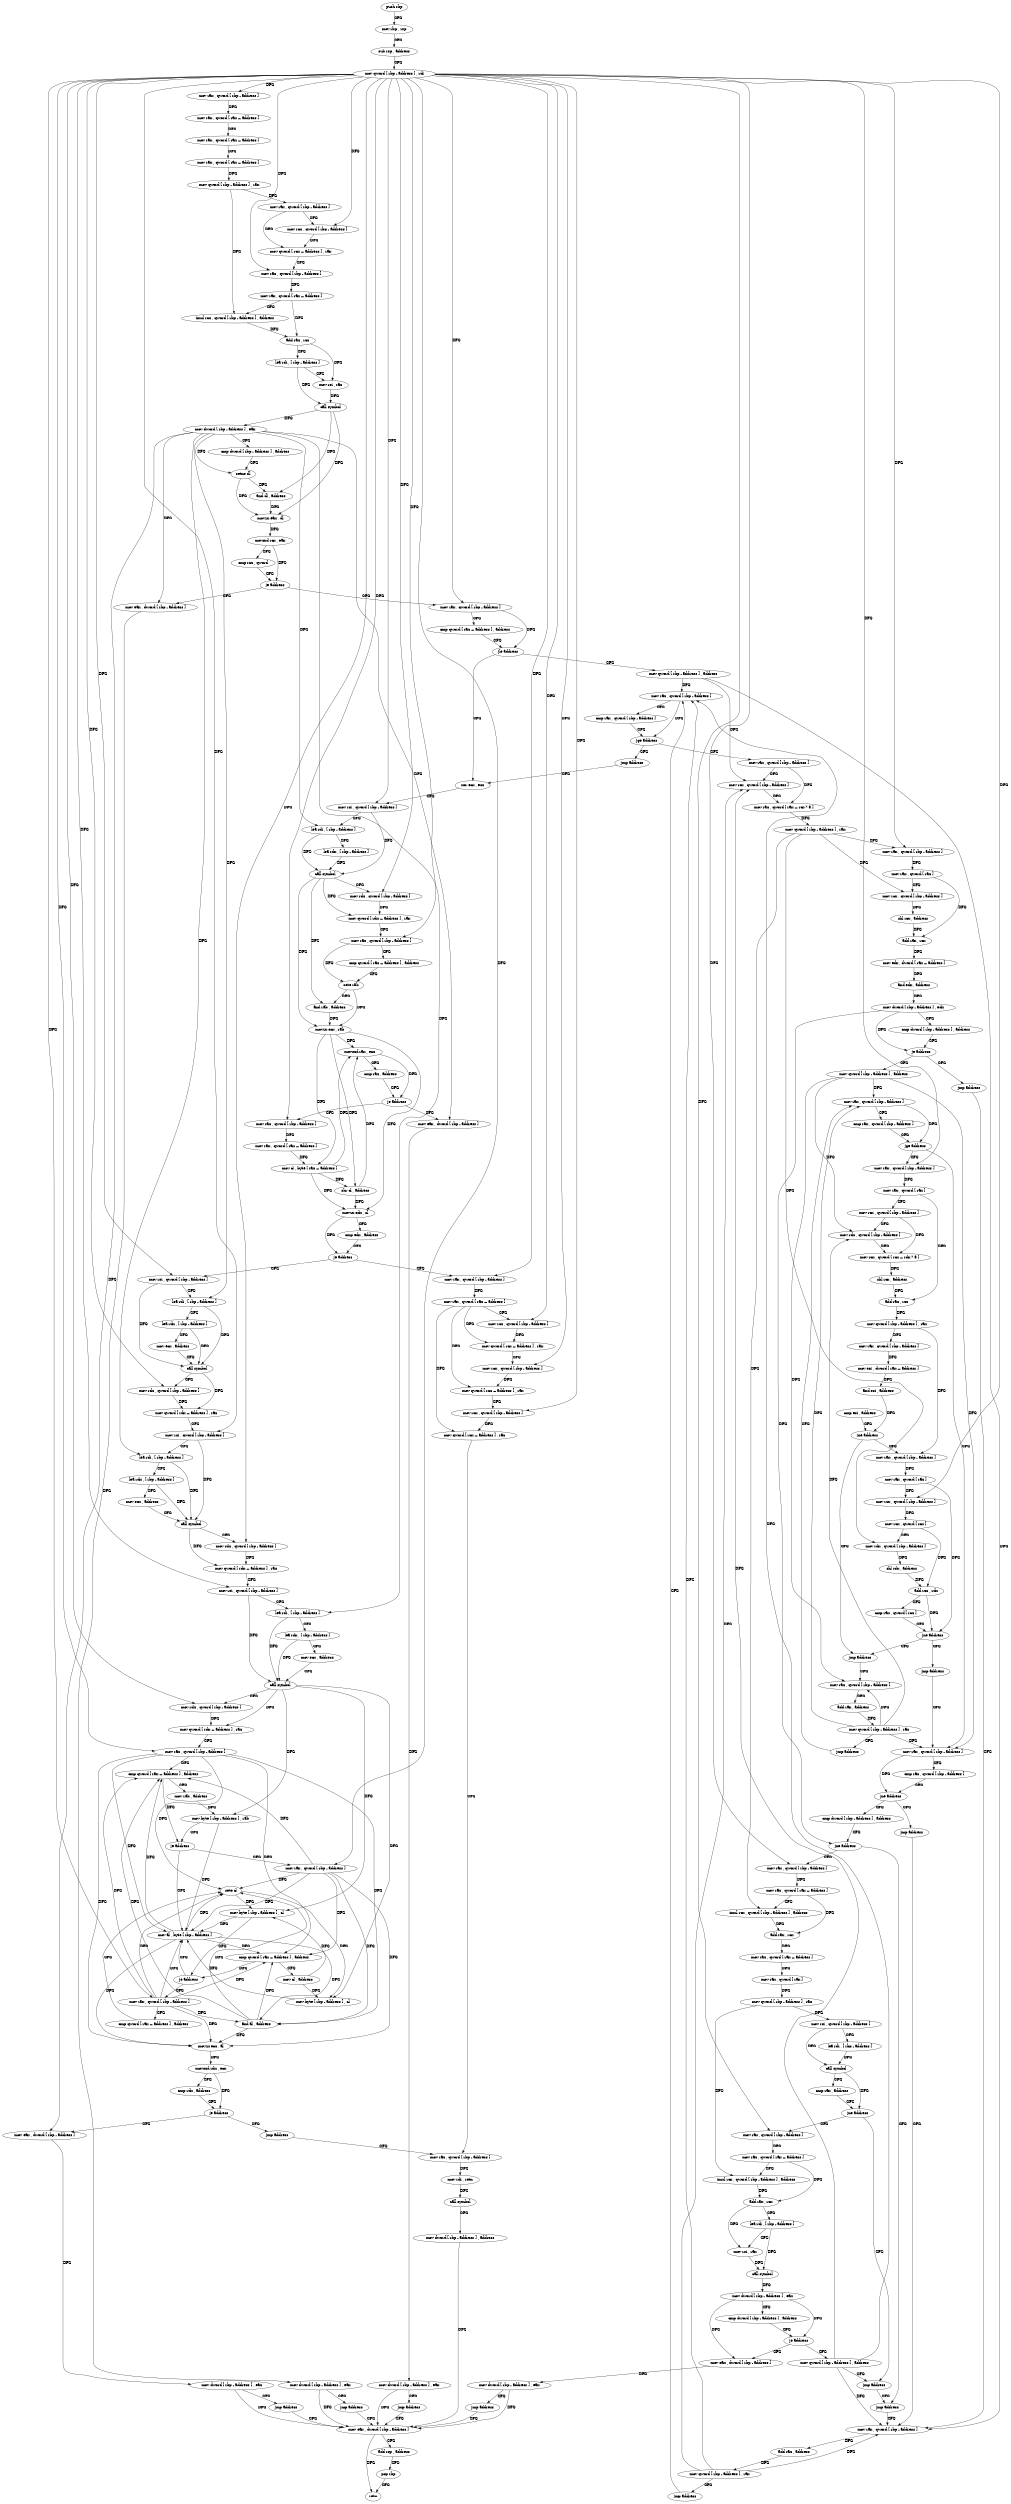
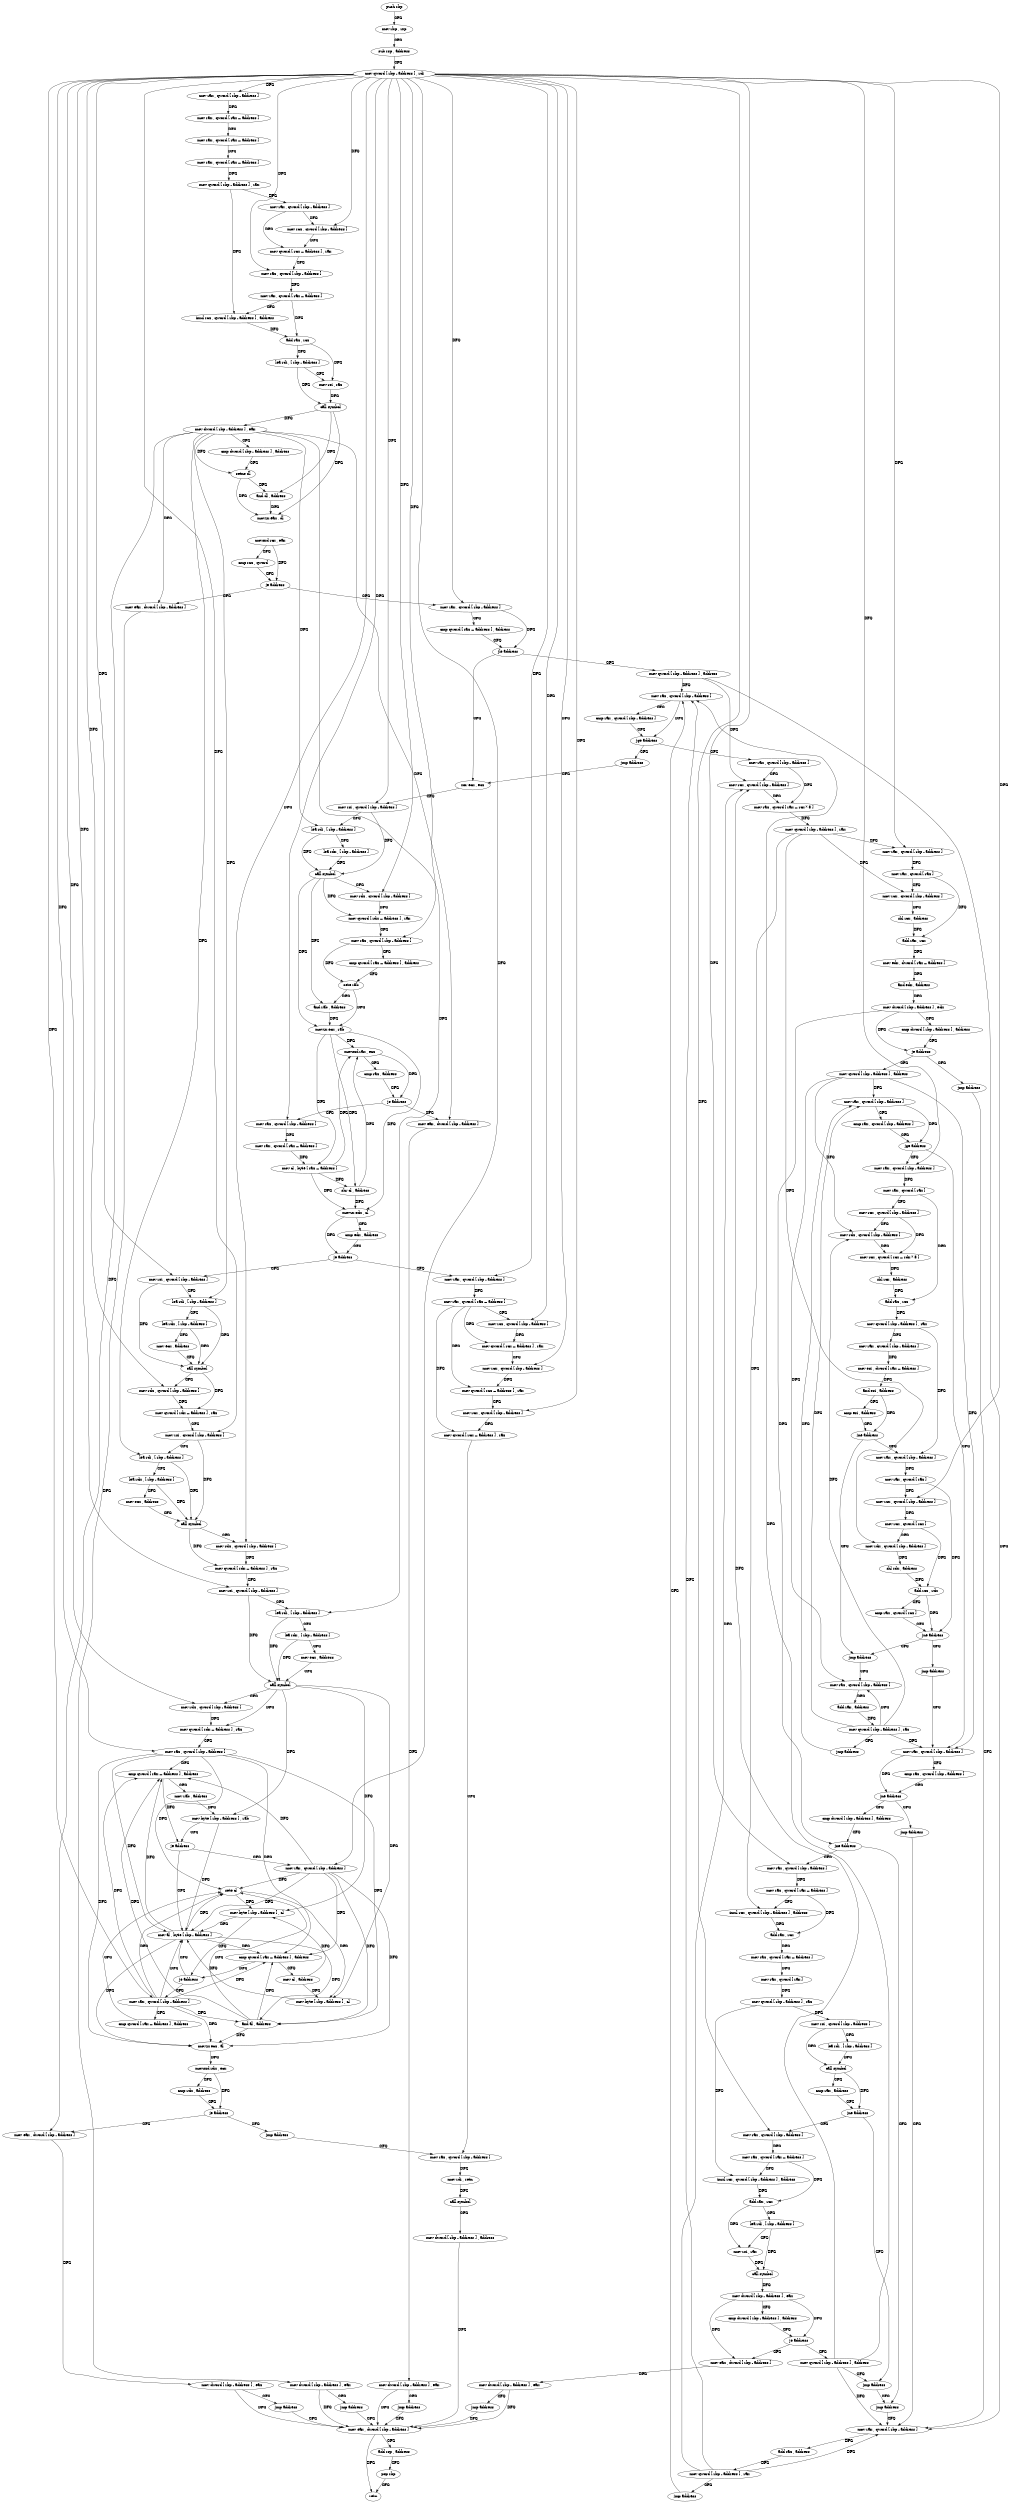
(270, 528) -> none
none -> (870, 1401)
